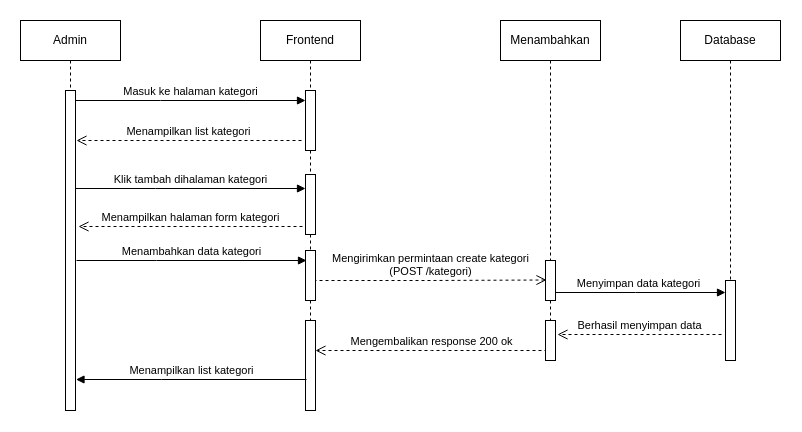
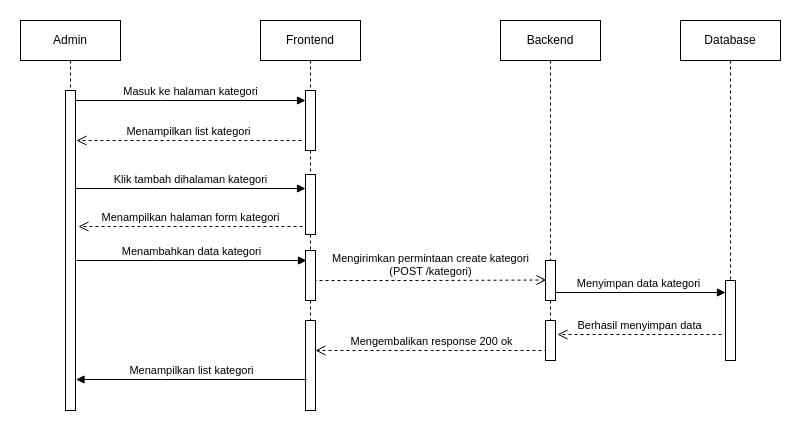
(551, 41) -> (551, 41)
